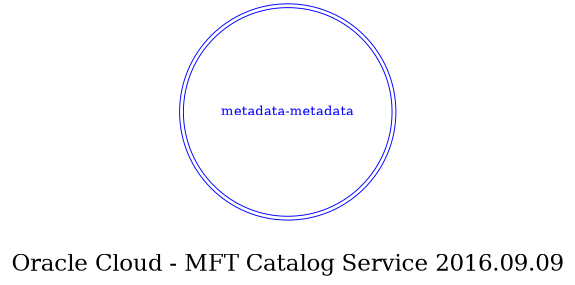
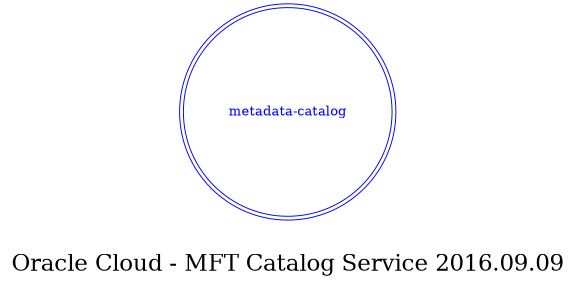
(288, 112) -> (288, 112)
